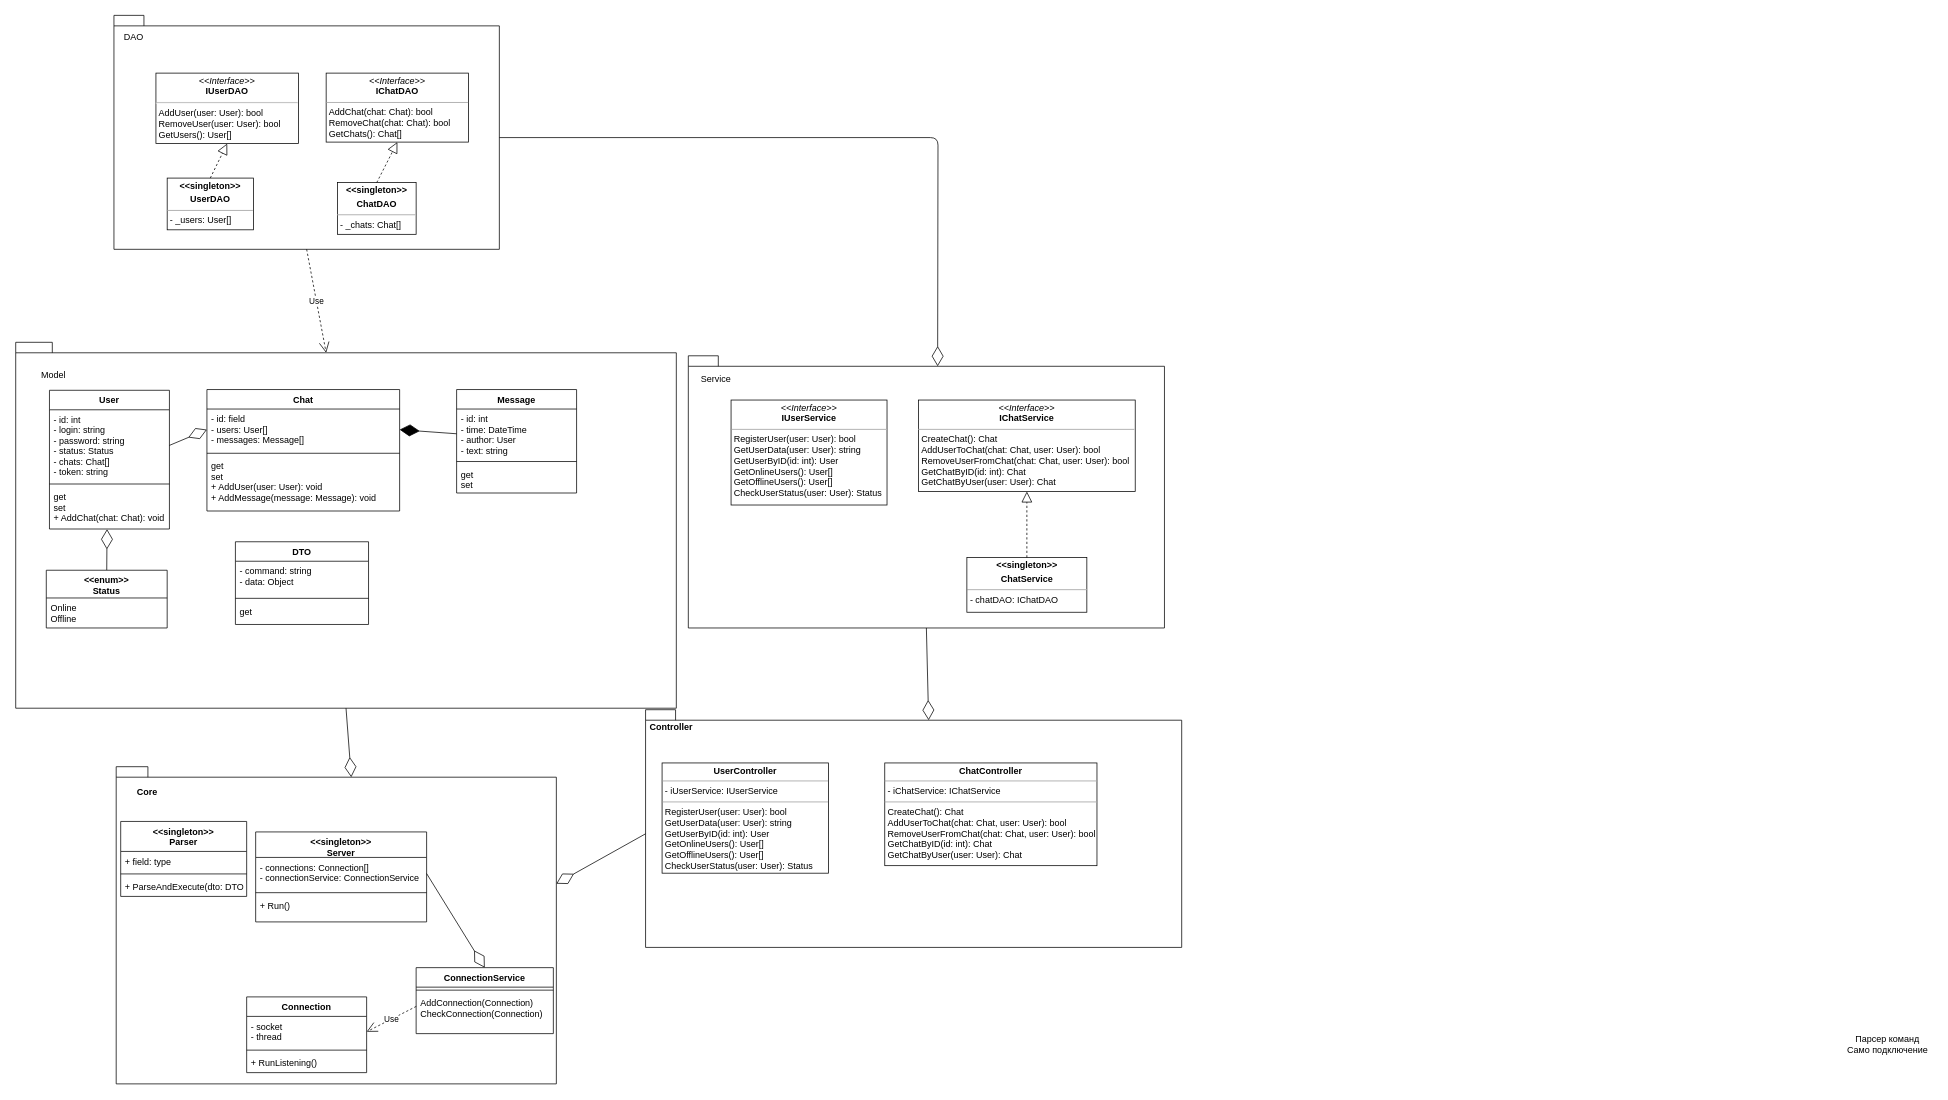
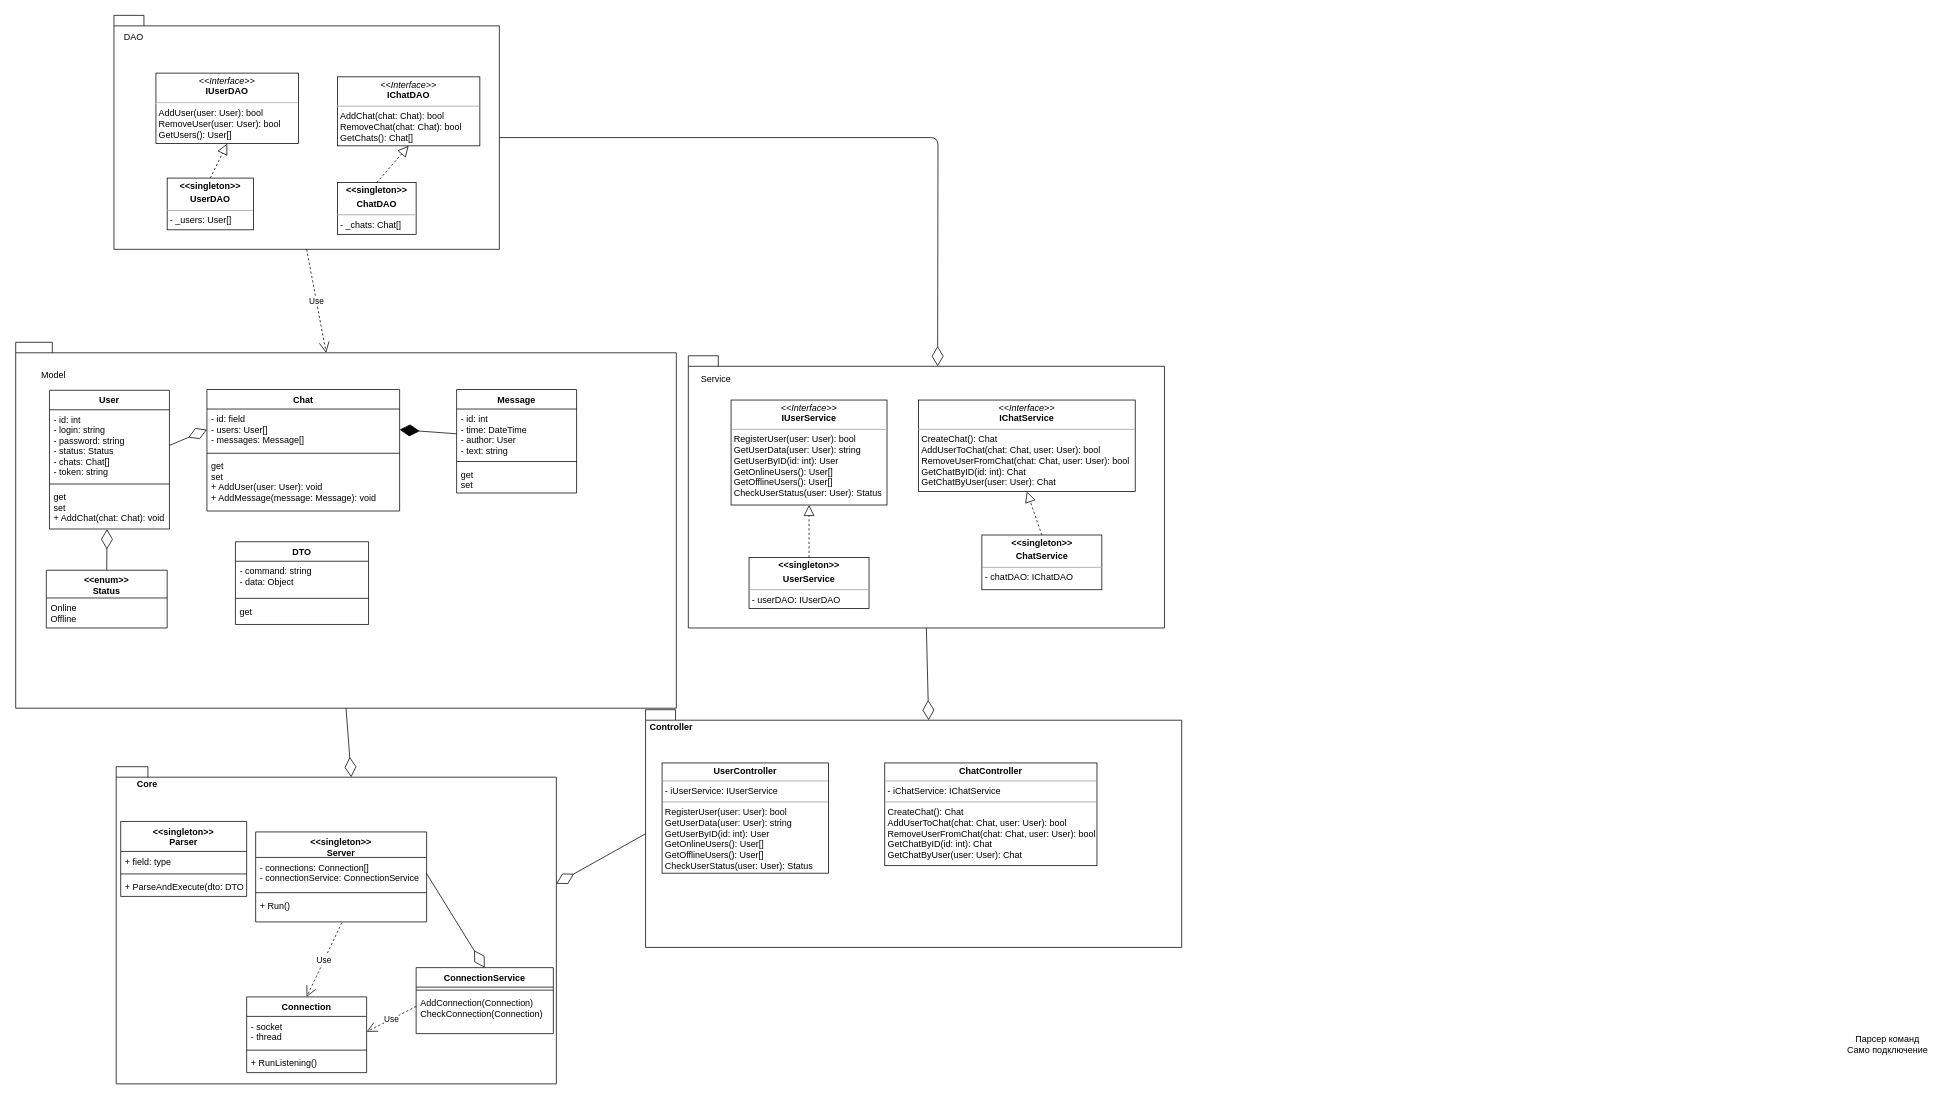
(397, 108) -> (408, 111)
none -> (809, 557)
none -> (809, 583)
(1027, 585) -> (1042, 563)
(146, 792) -> (146, 785)
none -> (324, 959)
